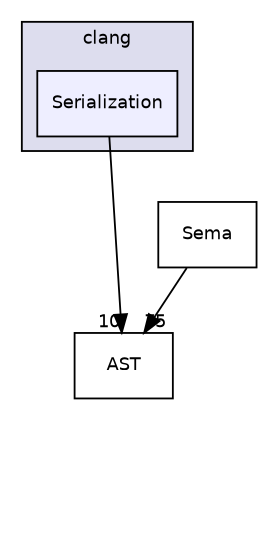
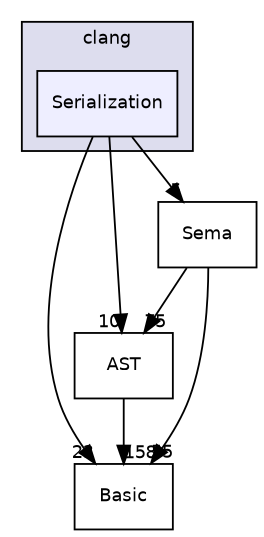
none -> (152, 162)
none -> (124, 497)
